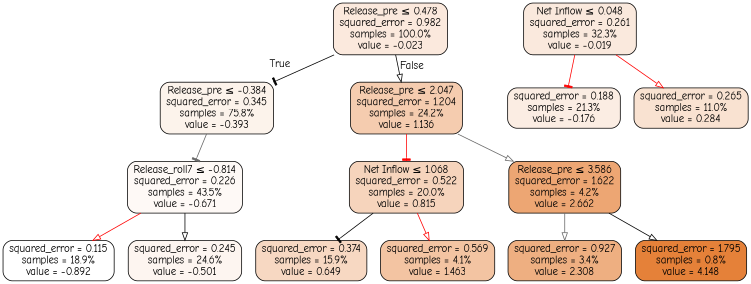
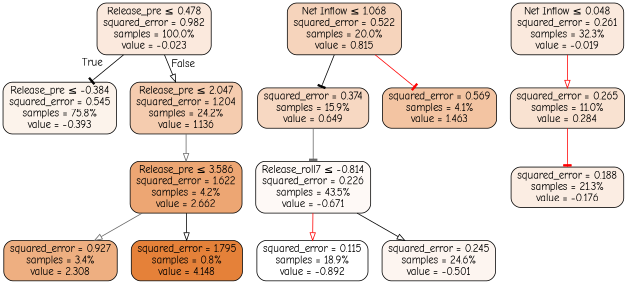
(572, 69) -> (567, 146)
(217, 102) -> (60, 102)
(202, 146) -> (313, 143)
(406, 146) -> none
(422, 223) -> (394, 70)
